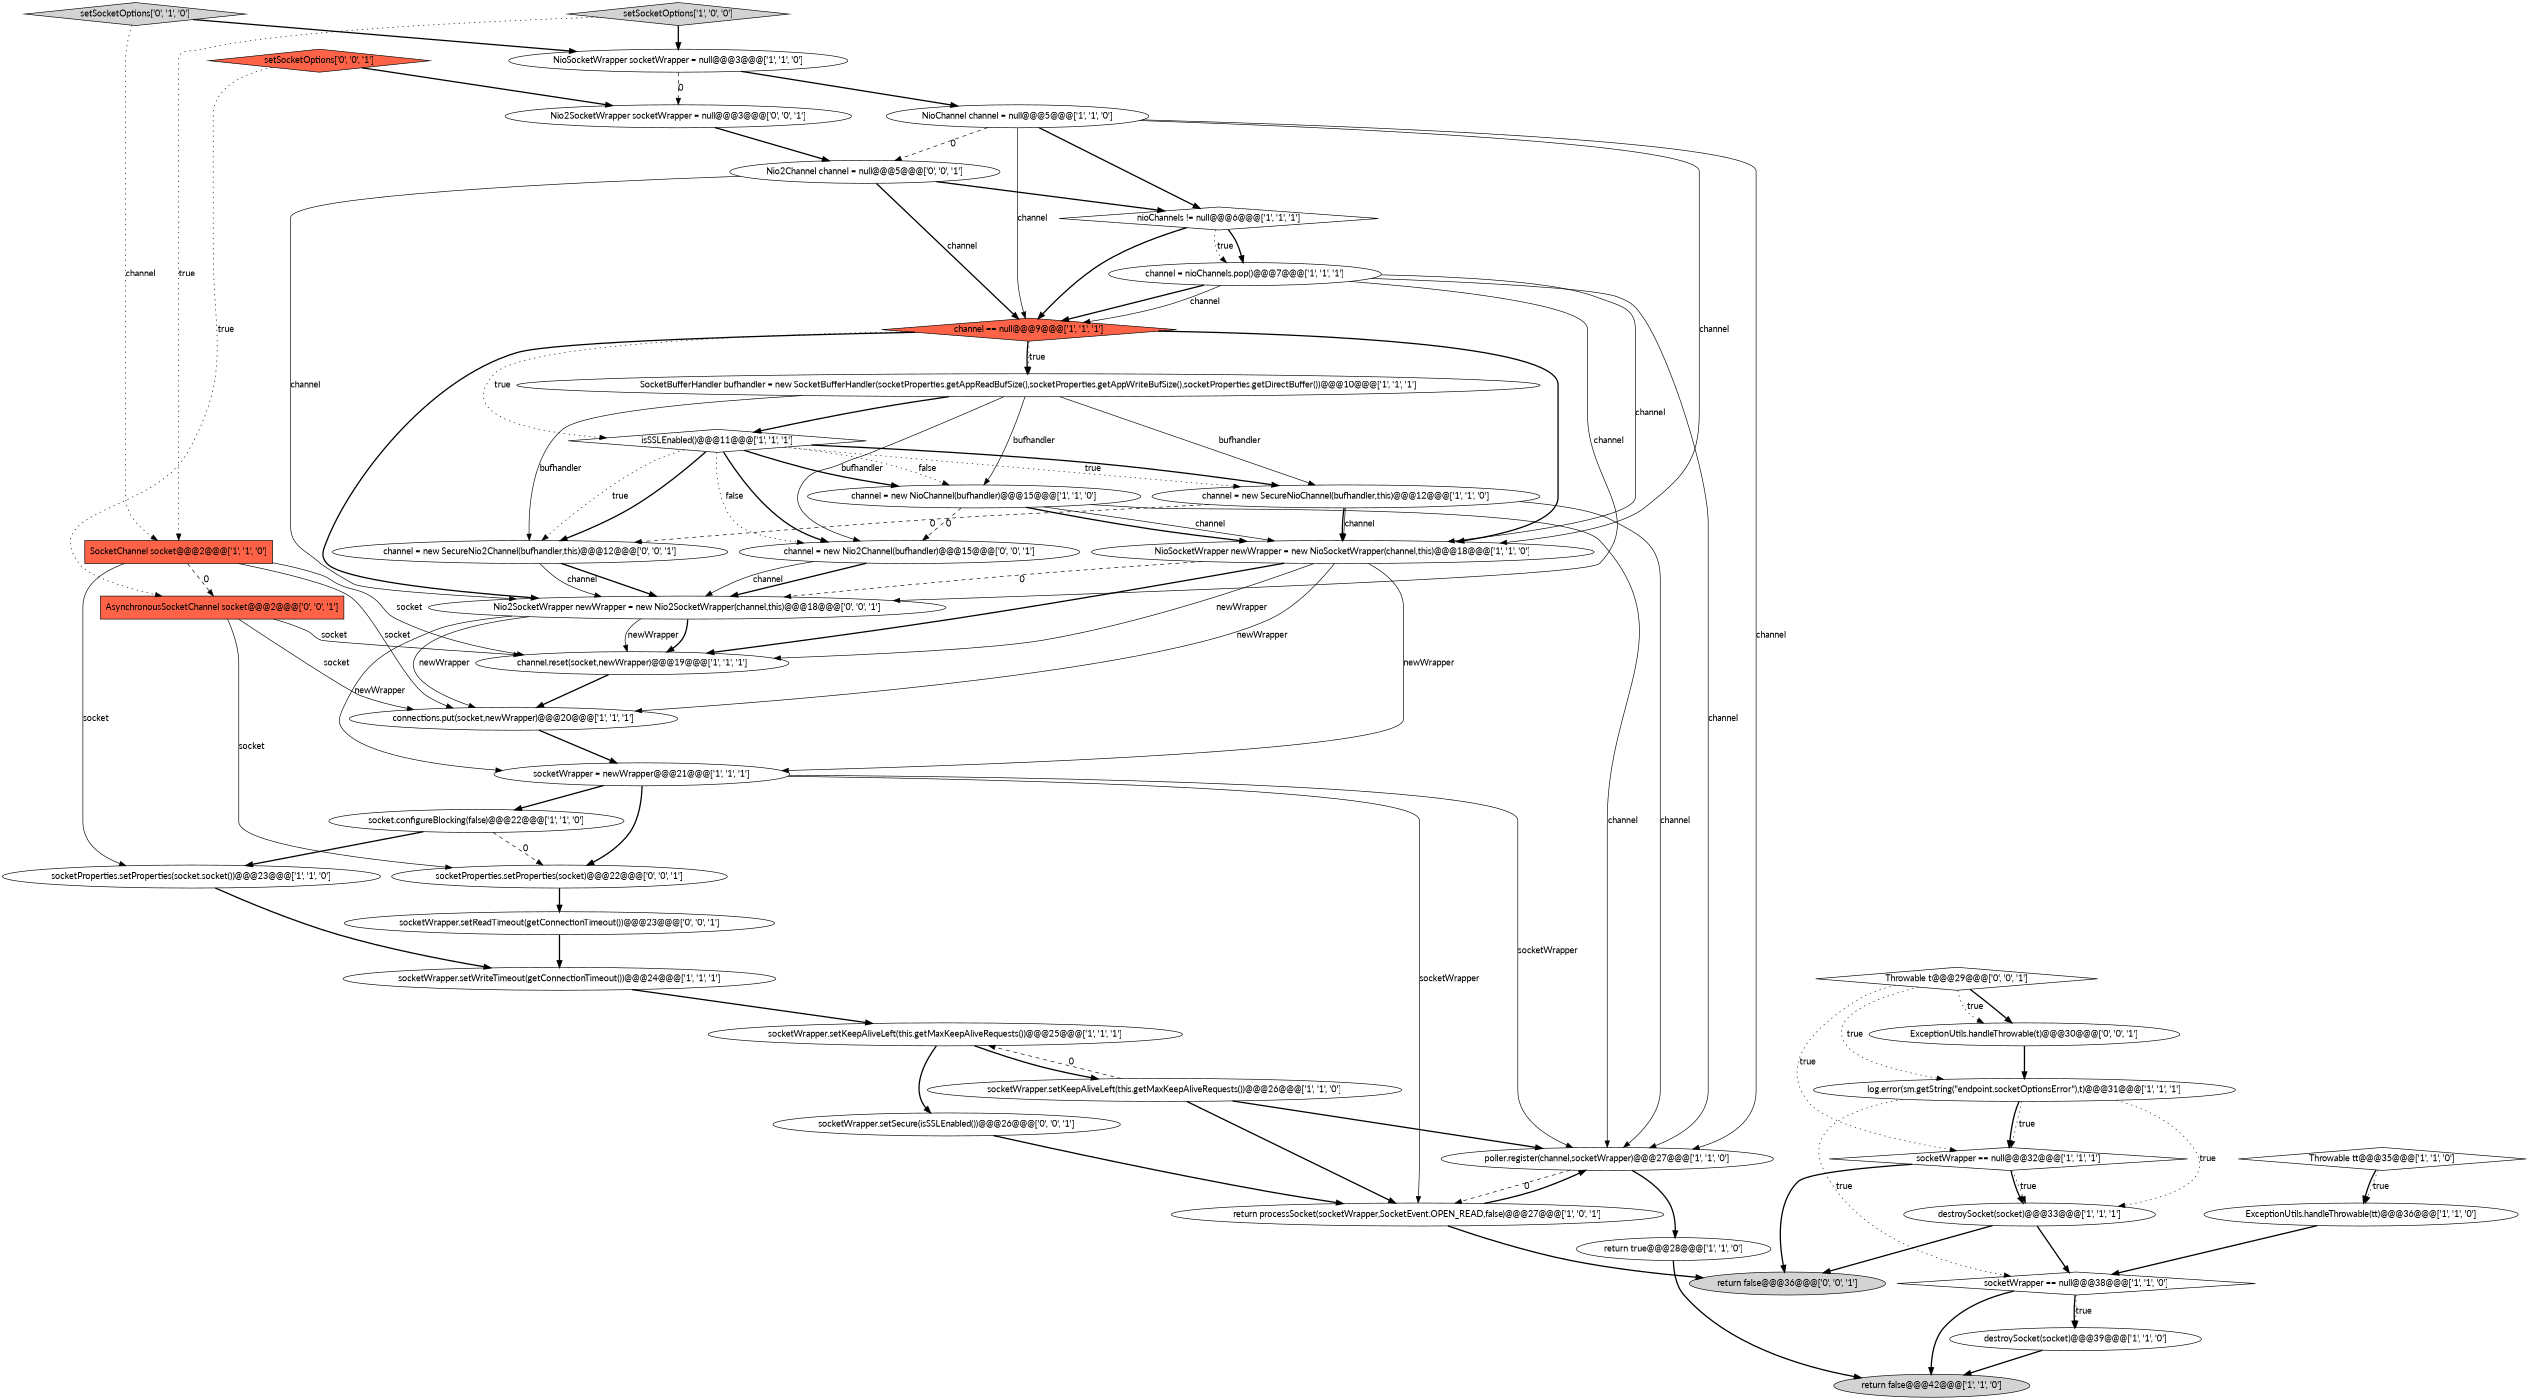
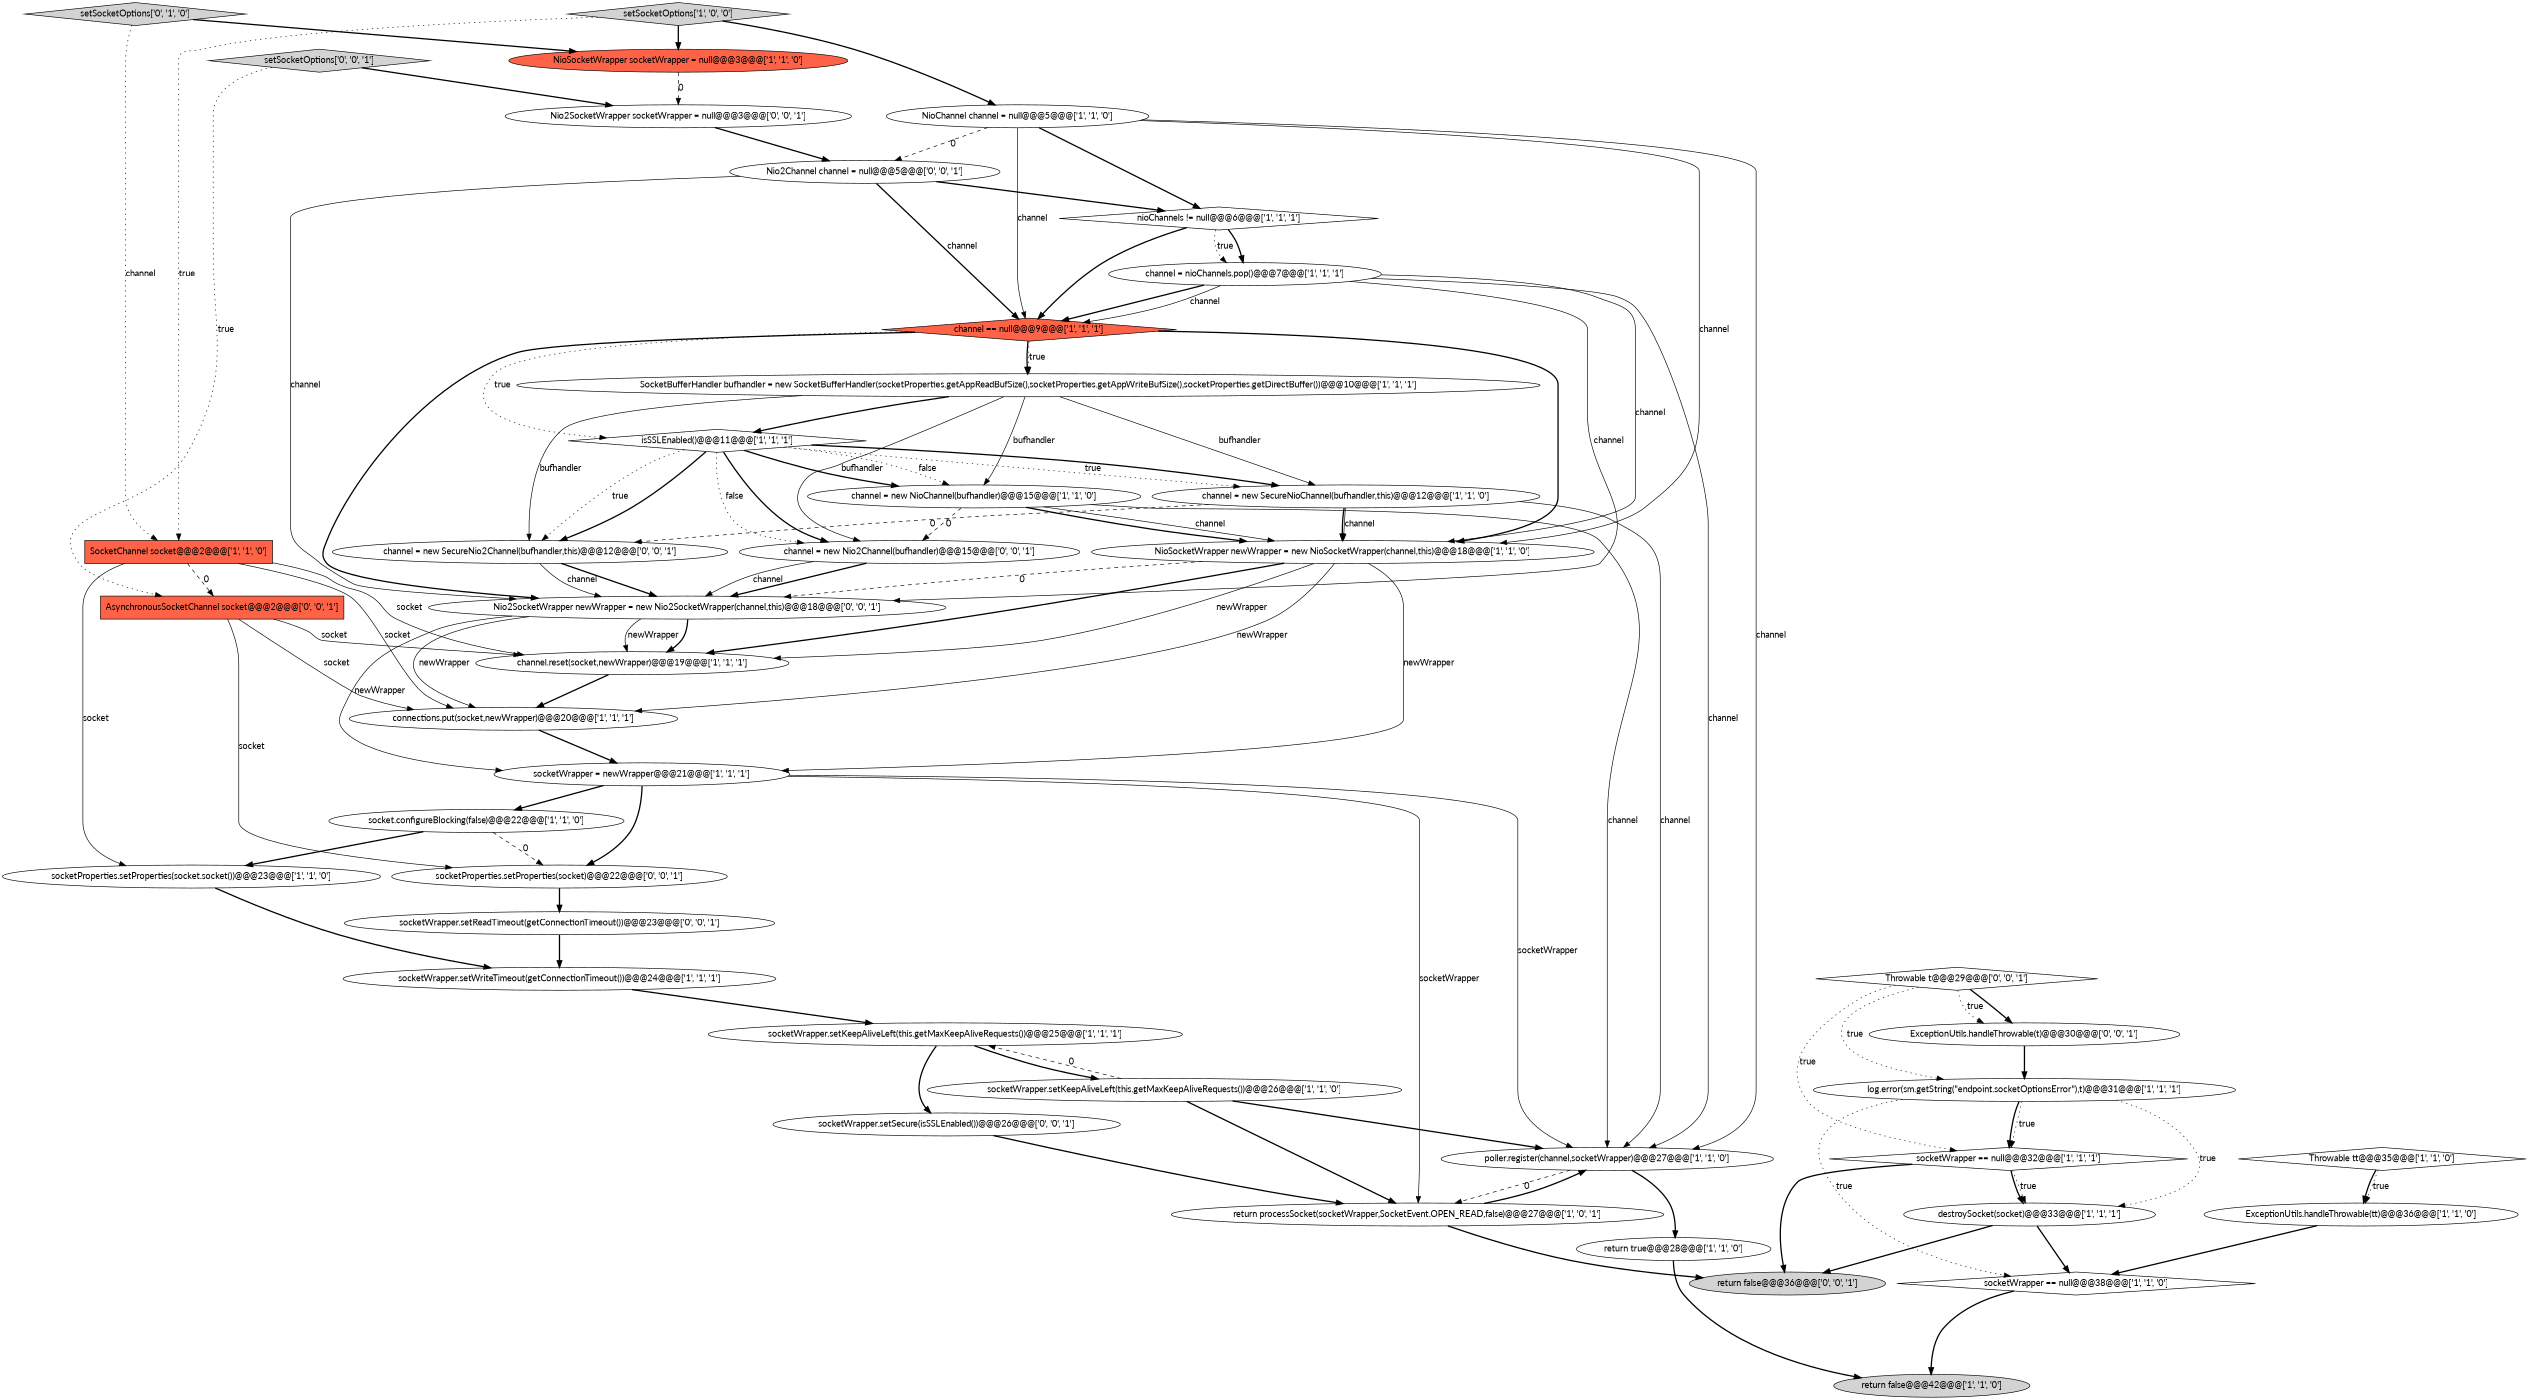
(319, 61) -> (319, 61)
(678, 61) -> (678, 61)
(846, 88) -> (859, 51)
(2076, 1339) -> none
